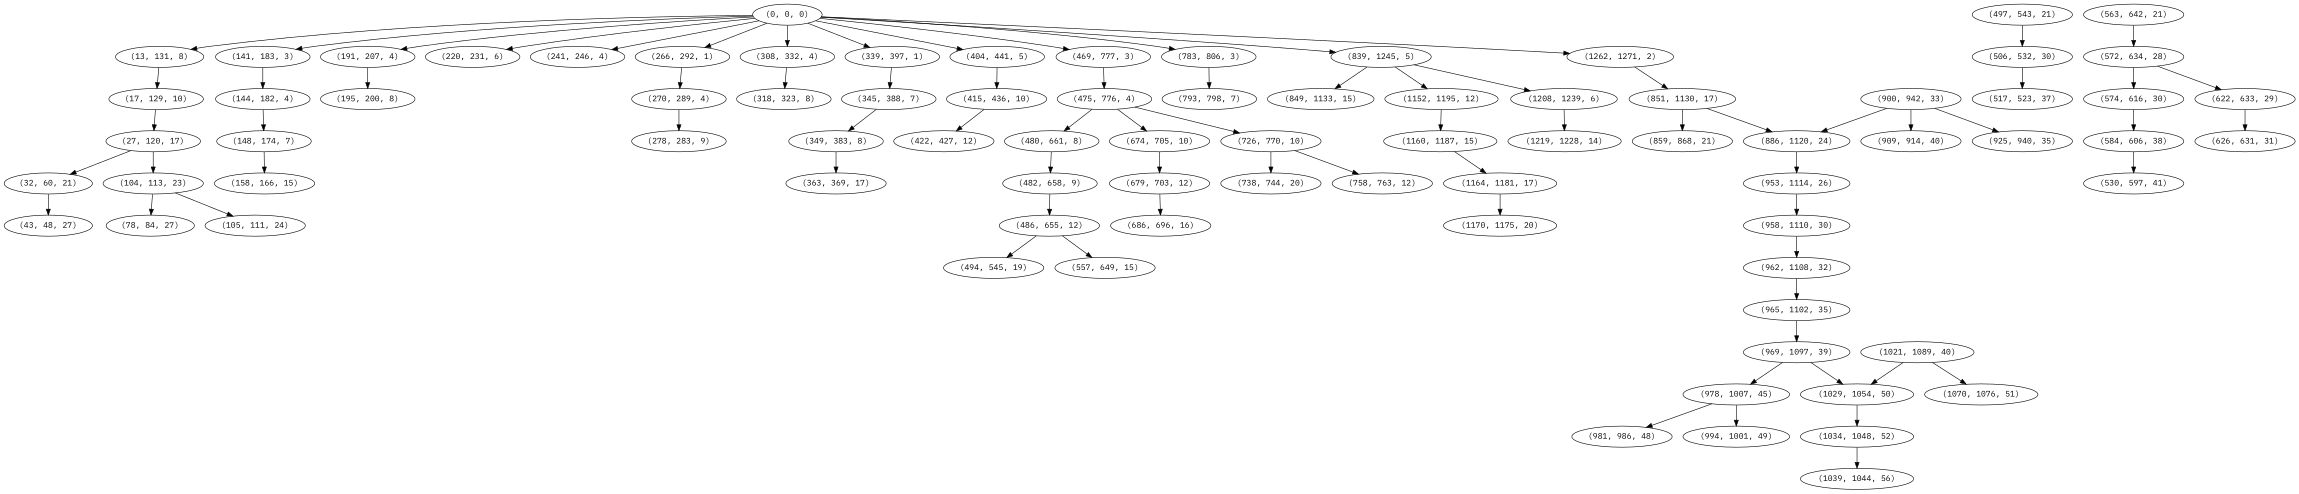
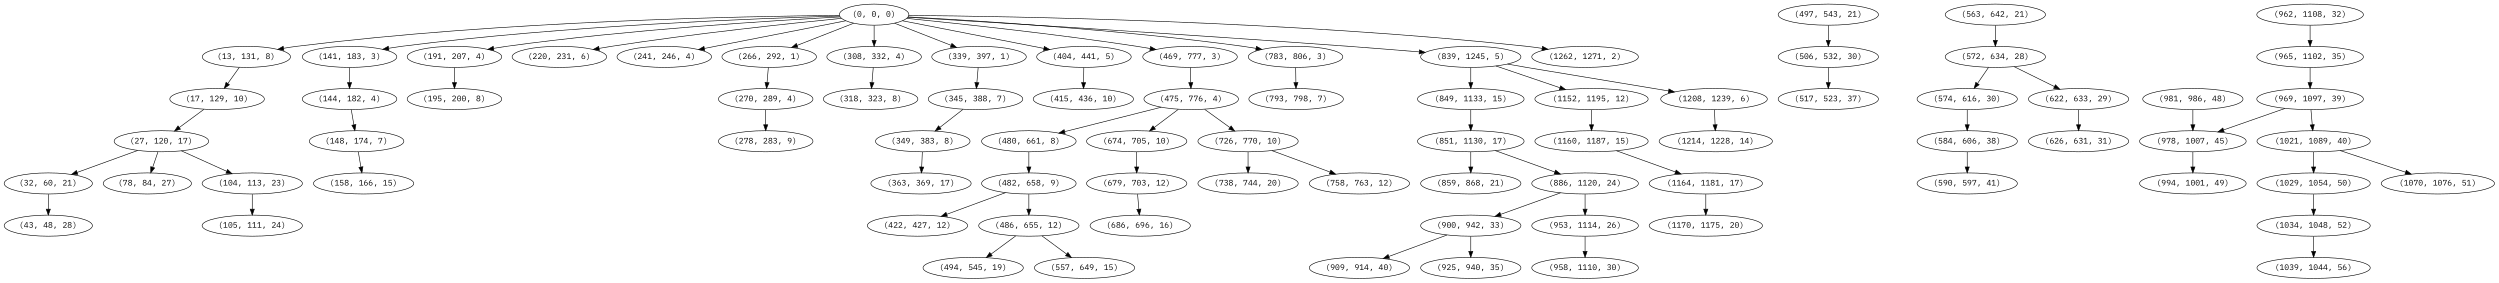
(1649, 76) -> (1471, 117)
(973, 118) -> (976, 203)
(1857, 119) -> (1531, 204)
(1565, 141) -> (1716, 141)
(2134, 183) -> (1967, 183)
(152, 202) -> (155, 160)
(48, 226) -> (48, 226)
(1797, 244) -> none
(1824, 372) -> (2312, 117)
(1682, 415) -> (2193, 117)
